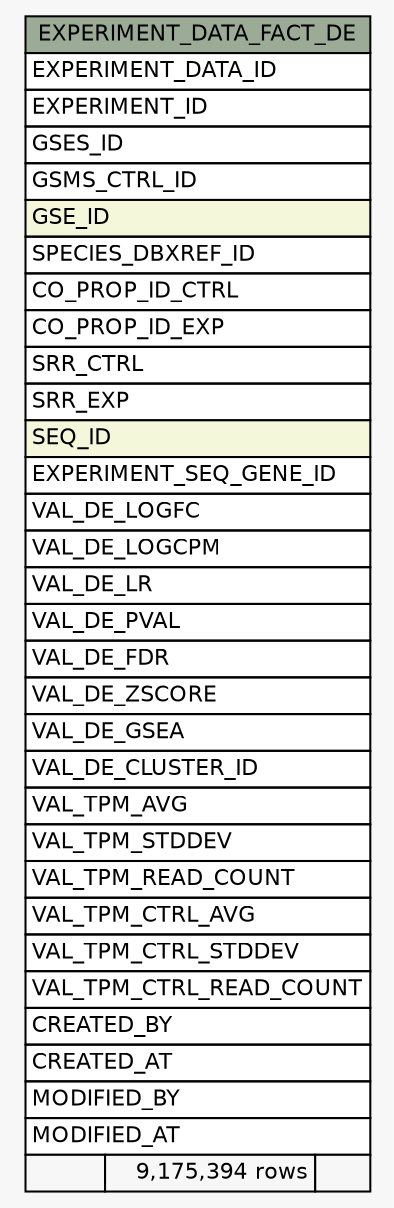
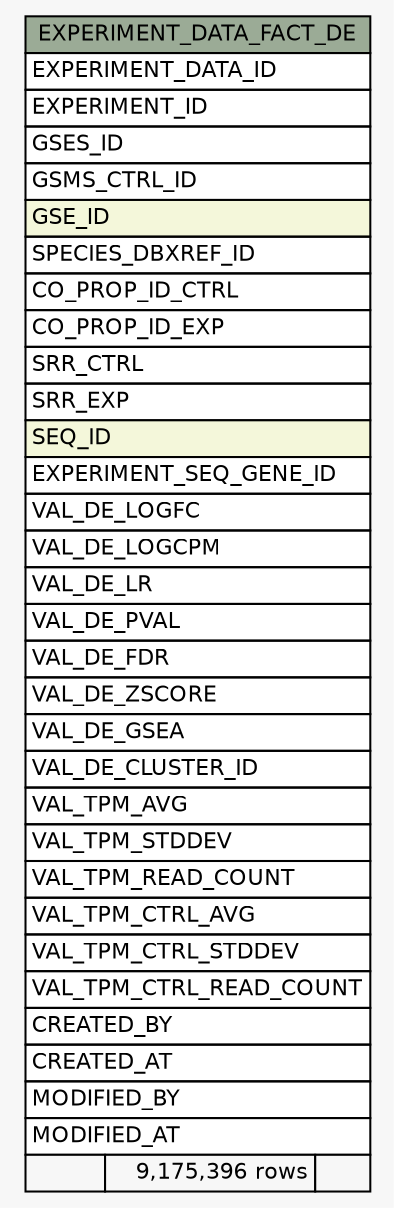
(222, 1172) -> (222, 1172)
